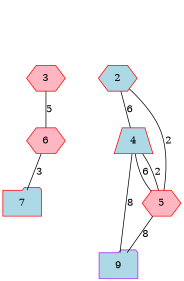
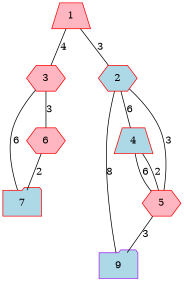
none -> (71, 16)
(50, 110) -> (50, 110)
none -> (11, 137)
(169, 141) -> (169, 141)
(39, 172) -> (39, 172)
(126, 203) -> (107, 172)
(146, 234) -> (146, 234)
